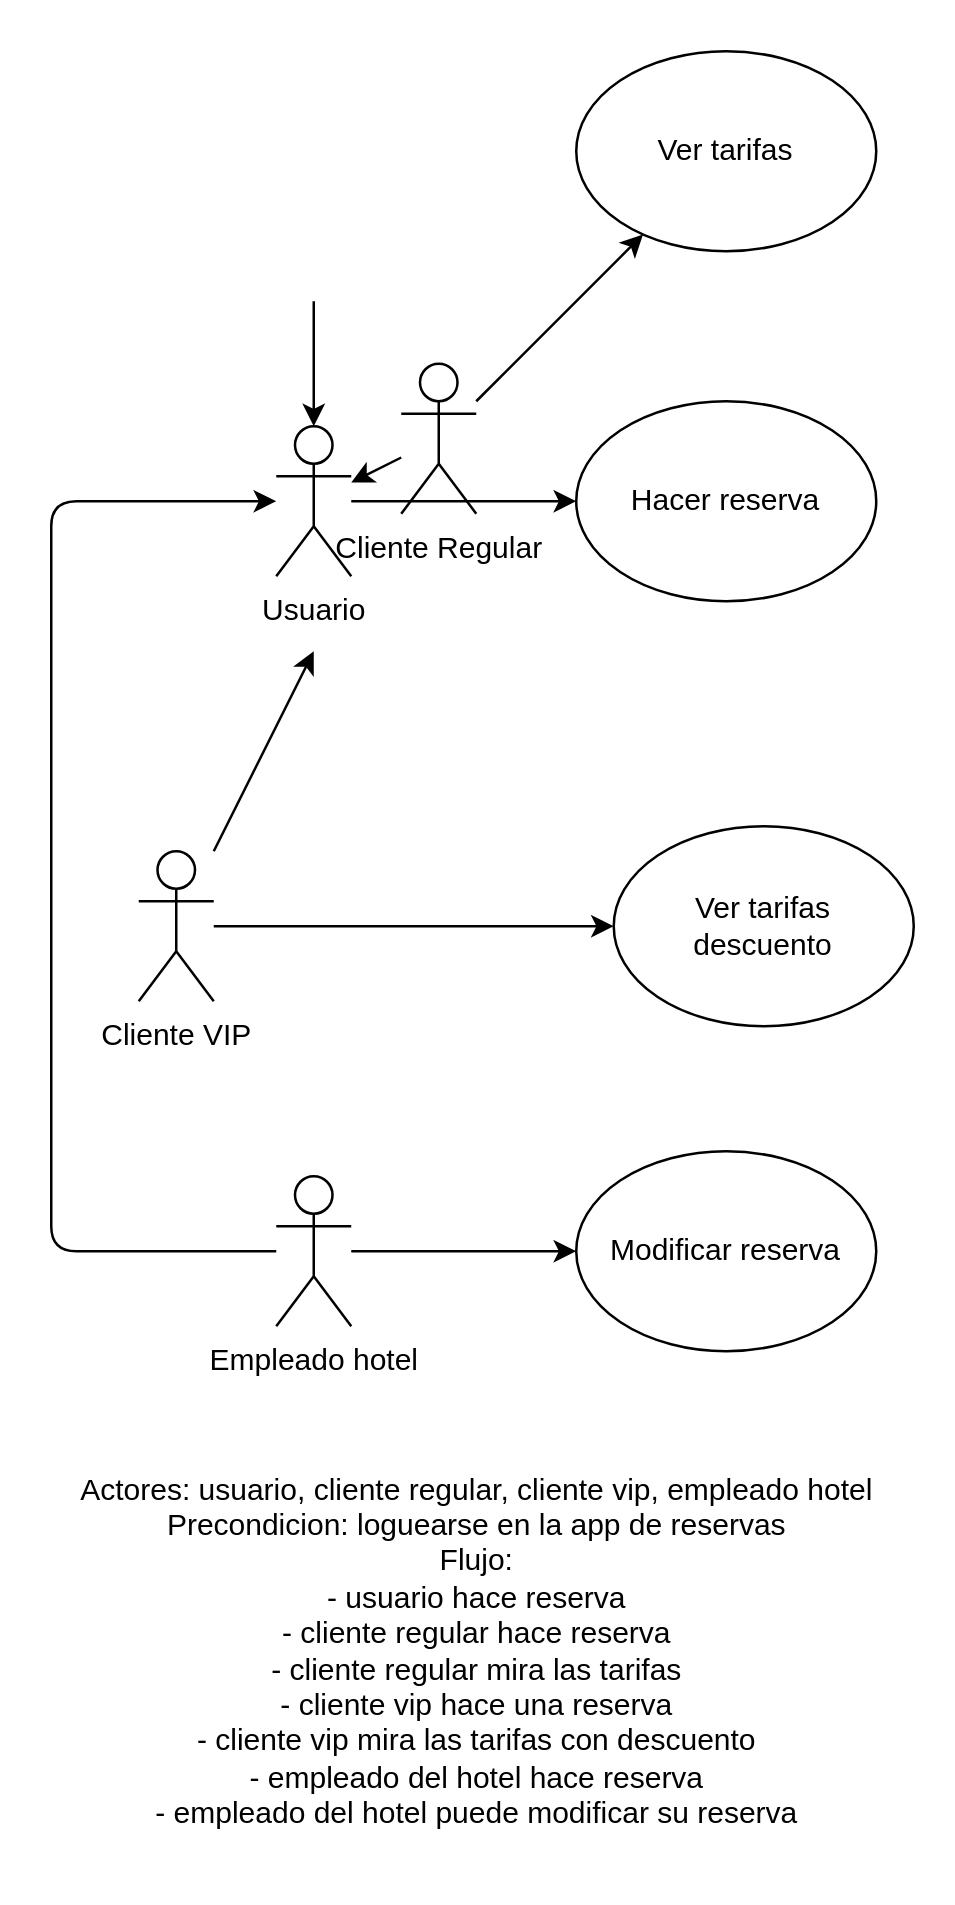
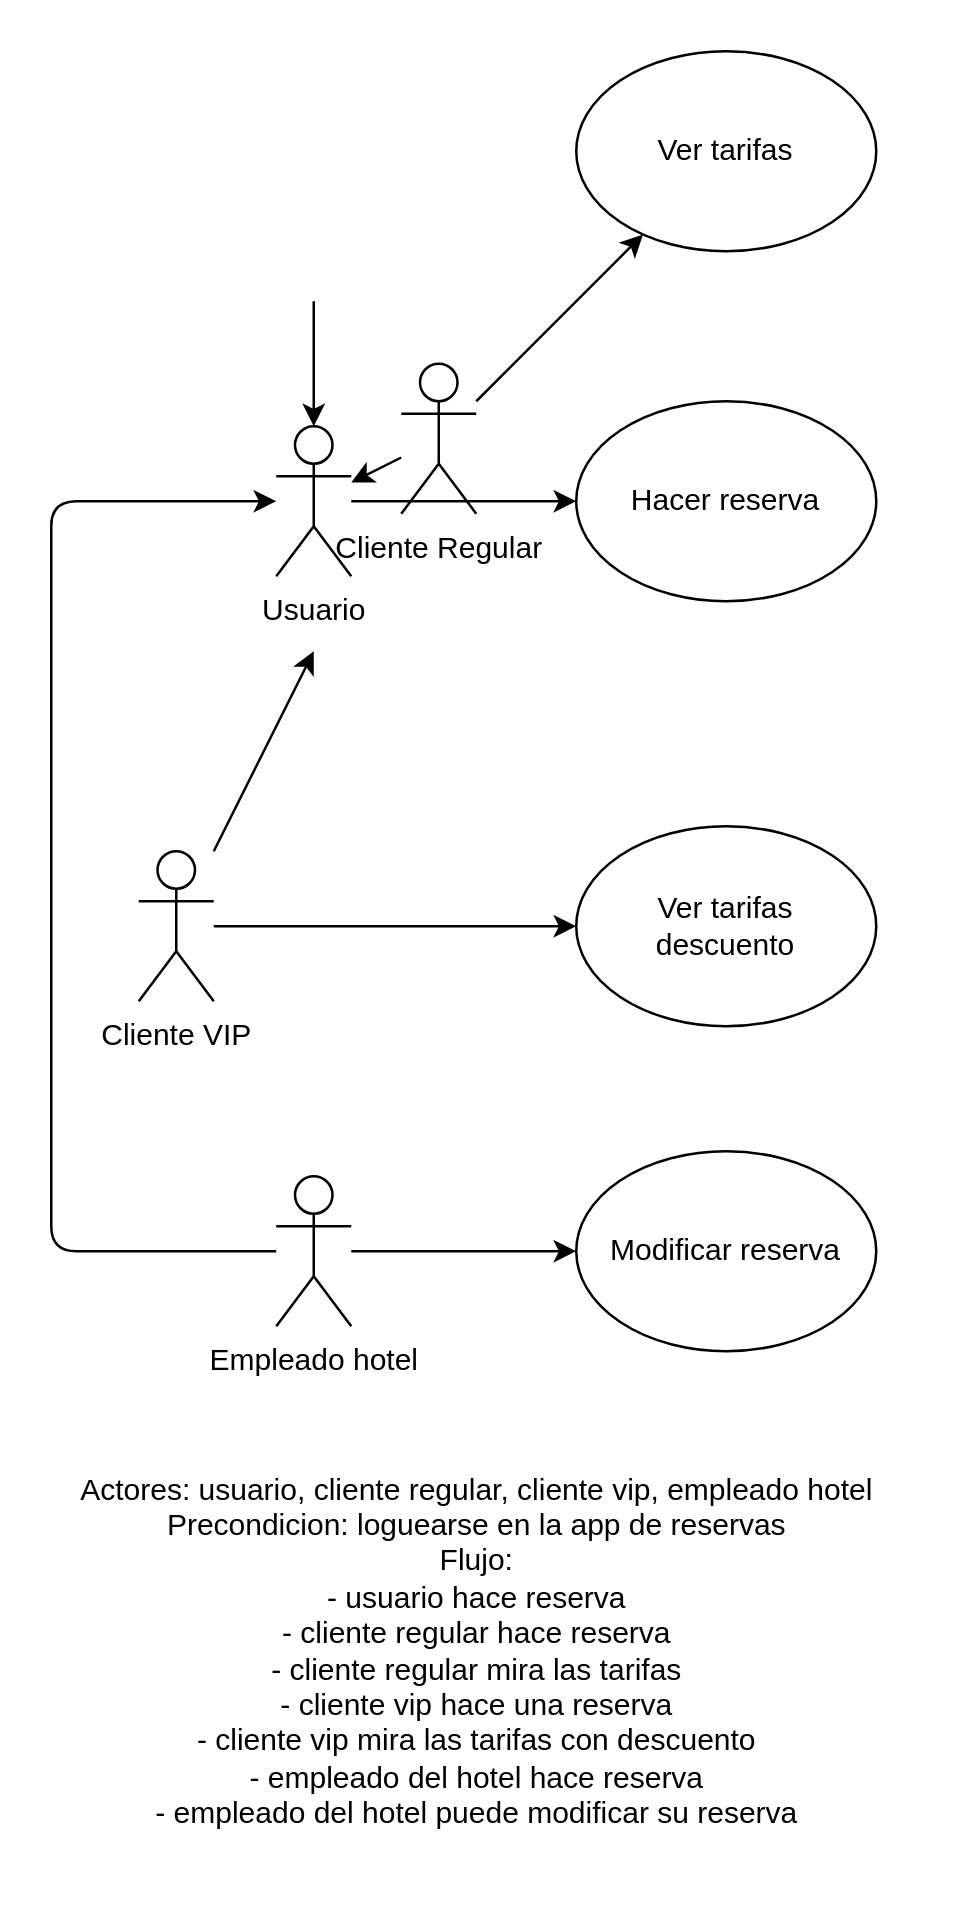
(764, 926) -> (726, 926)
